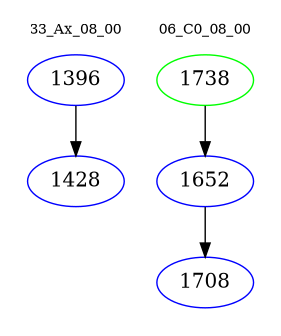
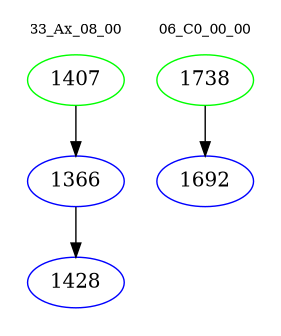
(205, 30) -> (205, 30)
none -> (76, 80)
(76, 80) -> (76, 181)
(205, 181) -> (205, 181)
(205, 283) -> none
